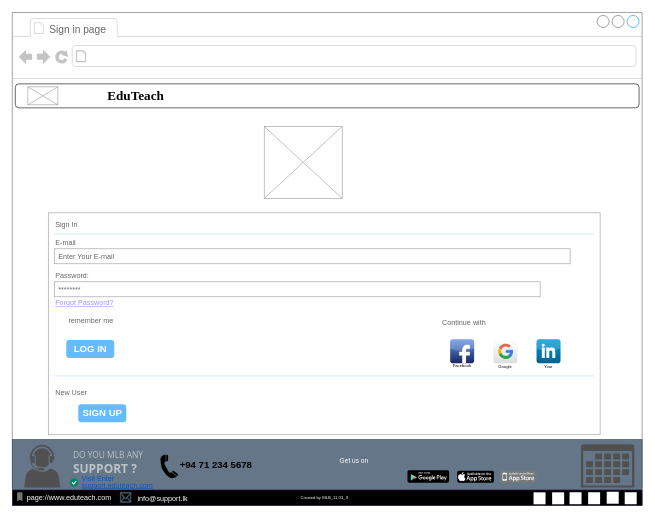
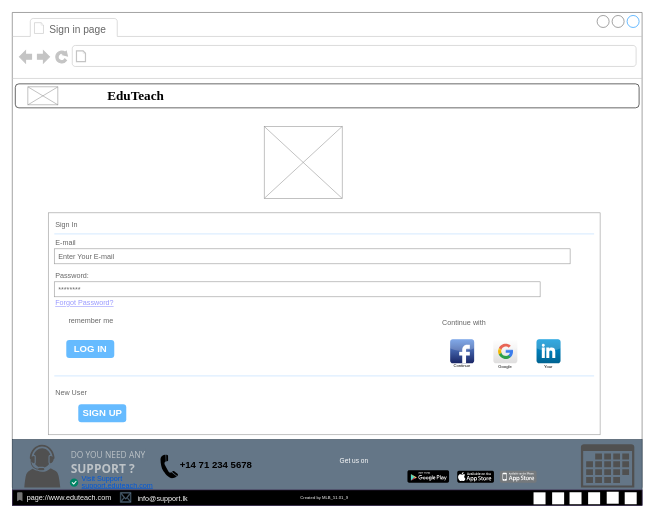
(462, 365) -> (462, 365)
(108, 463) -> (108, 463)
(218, 465) -> (218, 465)
(120, 482) -> (120, 482)
(325, 497) -> (325, 497)
